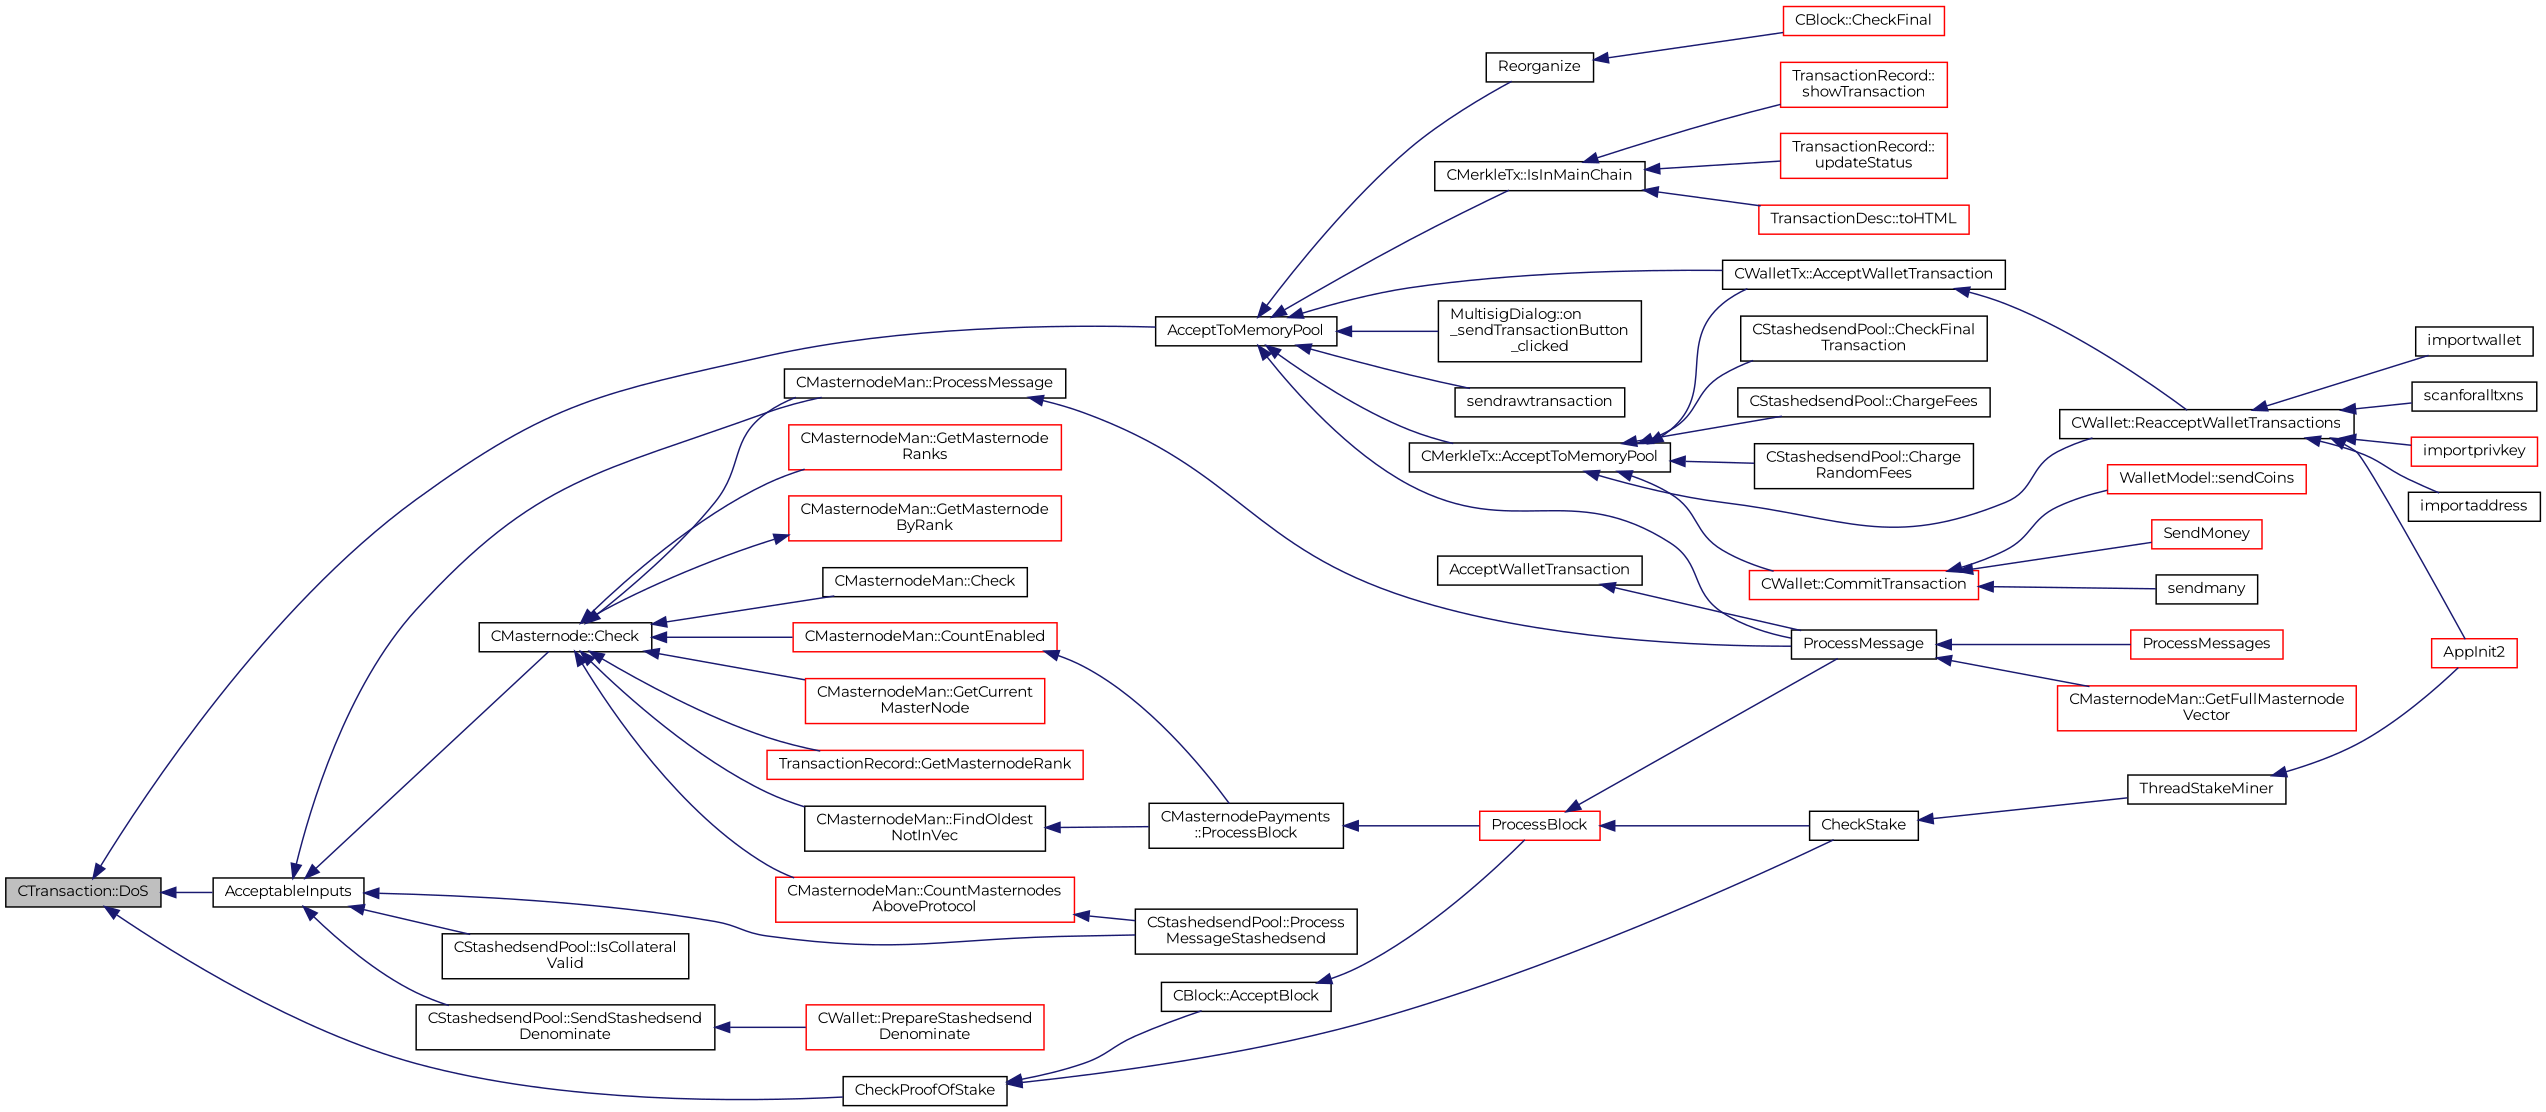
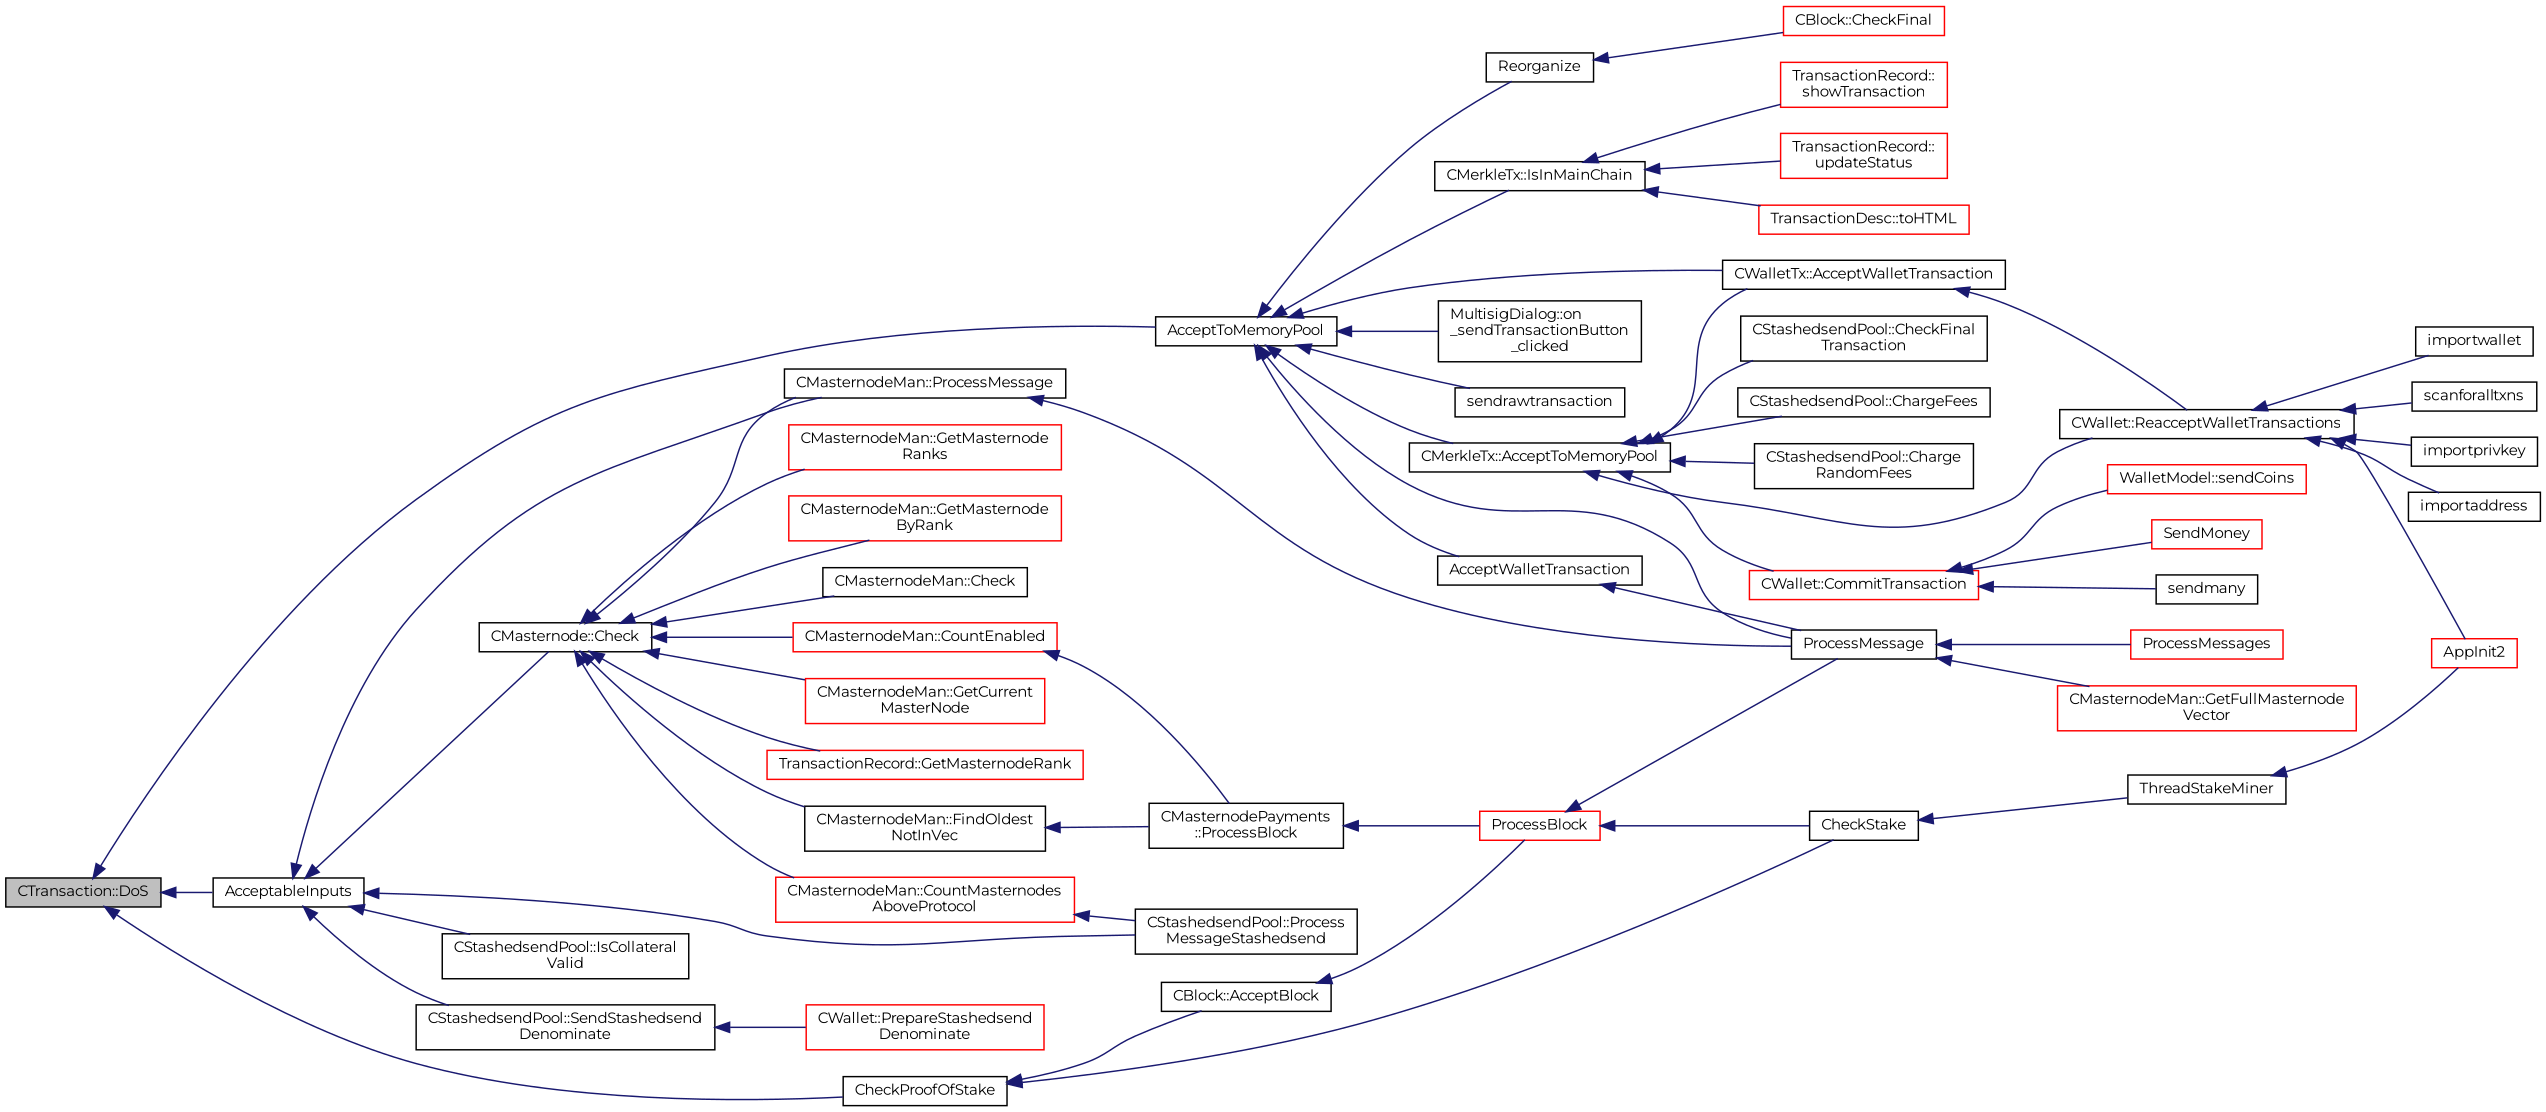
(2474, 452) -> (2474, 452)
none -> (1344, 475)
(676, 576) -> (750, 573)
